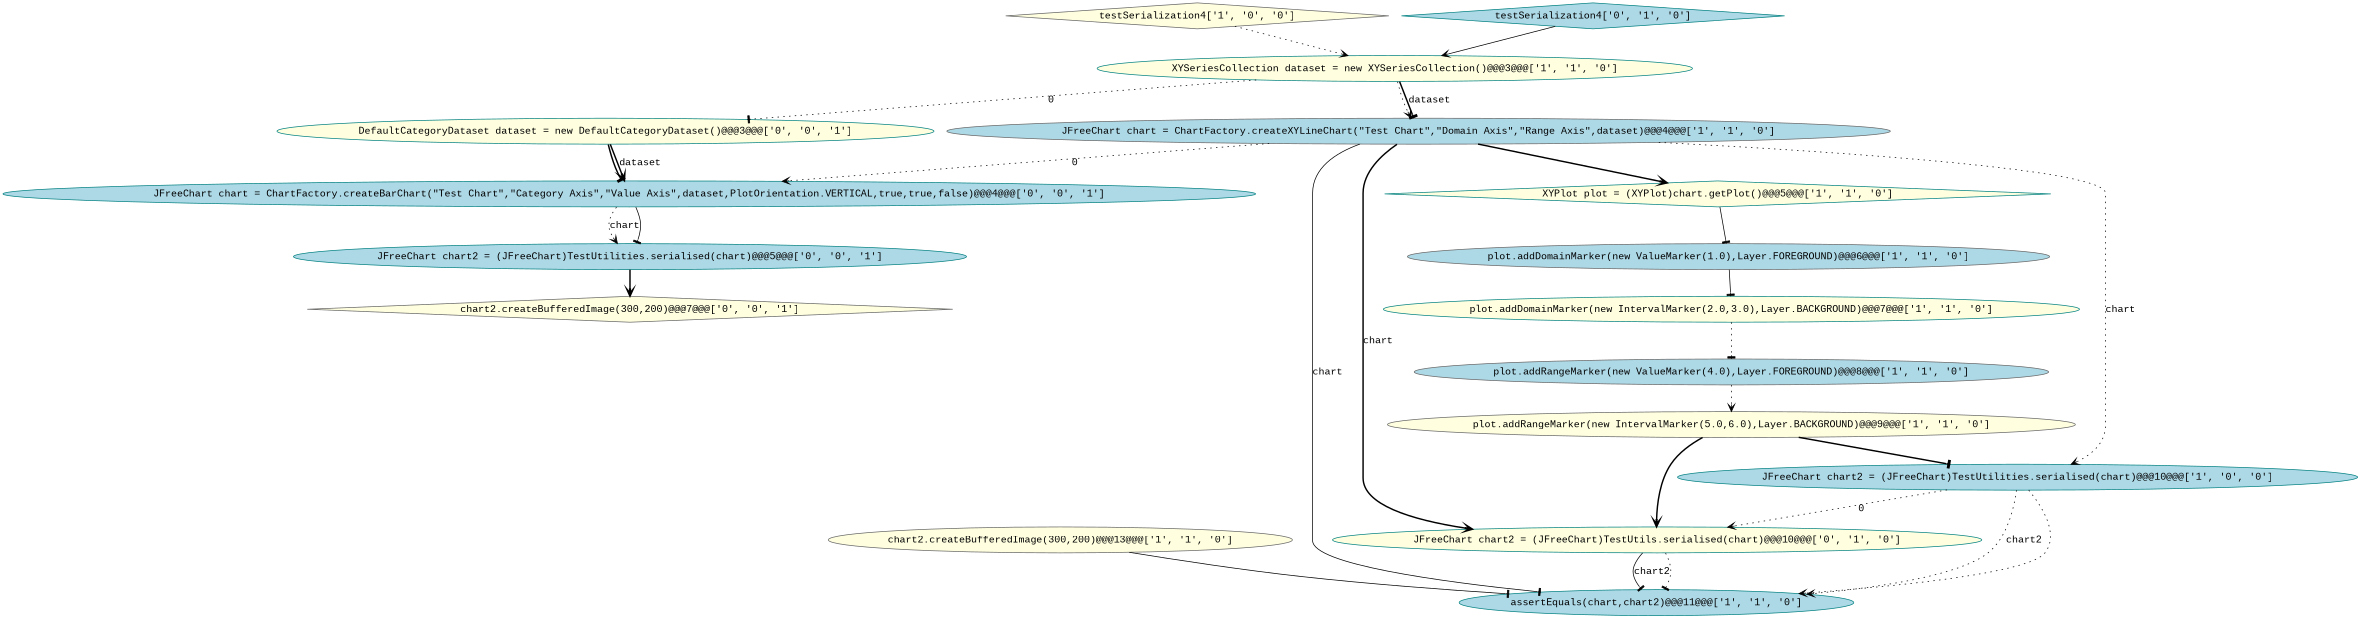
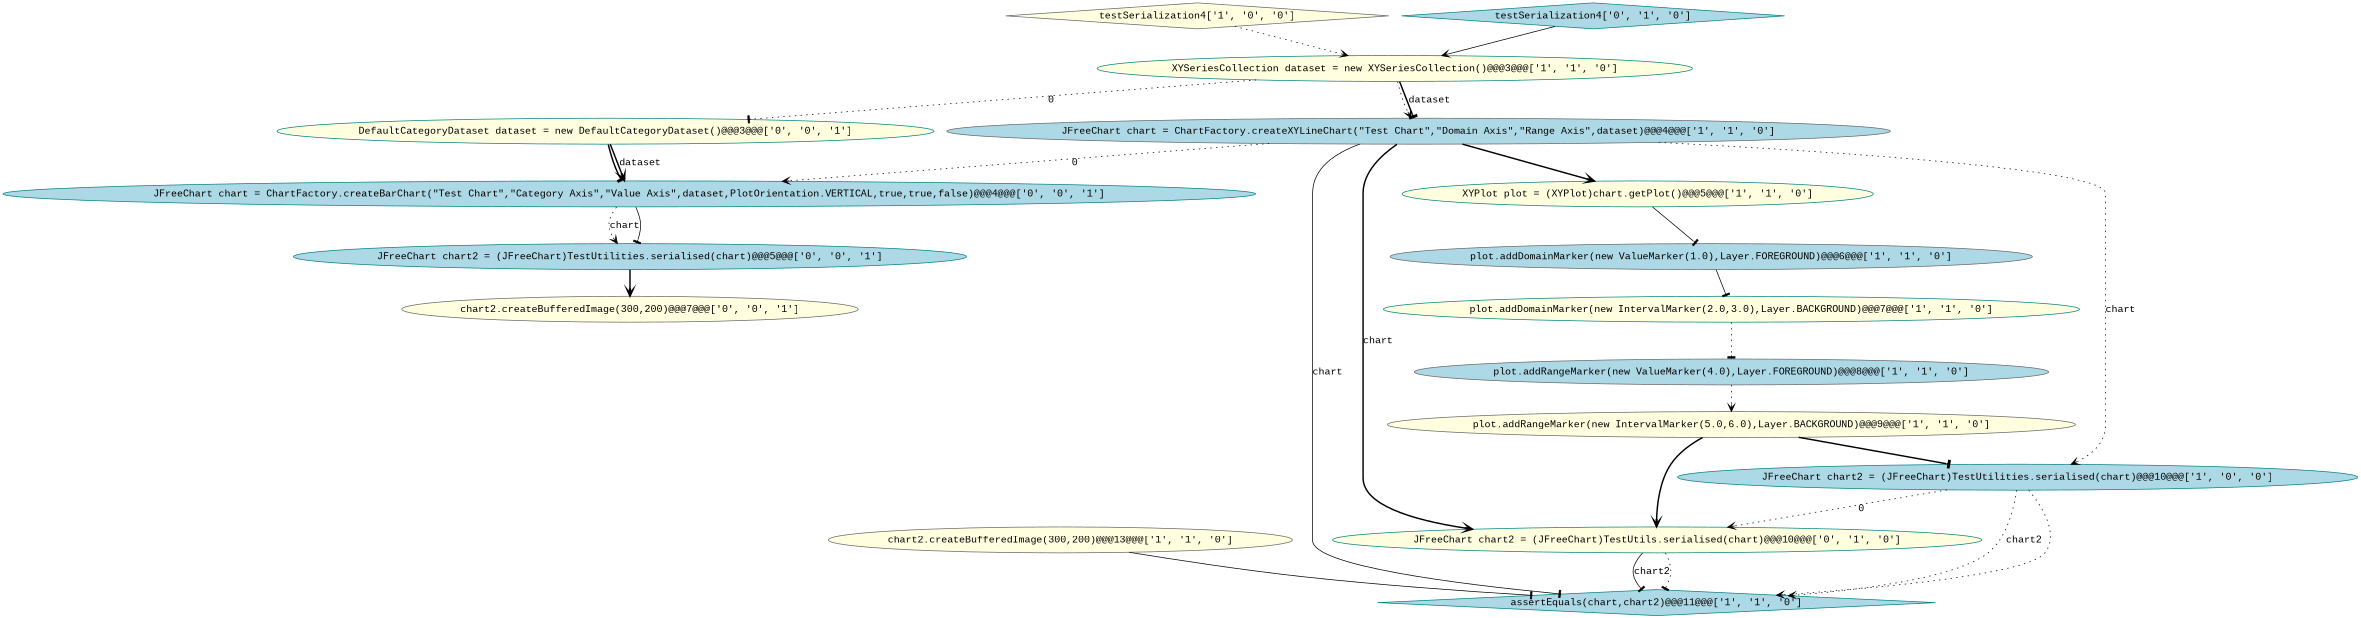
(1718, 194) -> (1638, 194)
(630, 309) -> (630, 309)
(1656, 603) -> (1656, 603)
